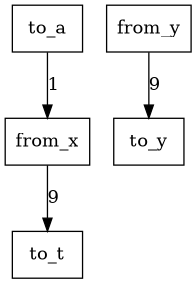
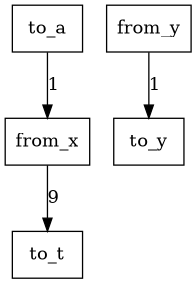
(155, 85) -> (155, 85)
